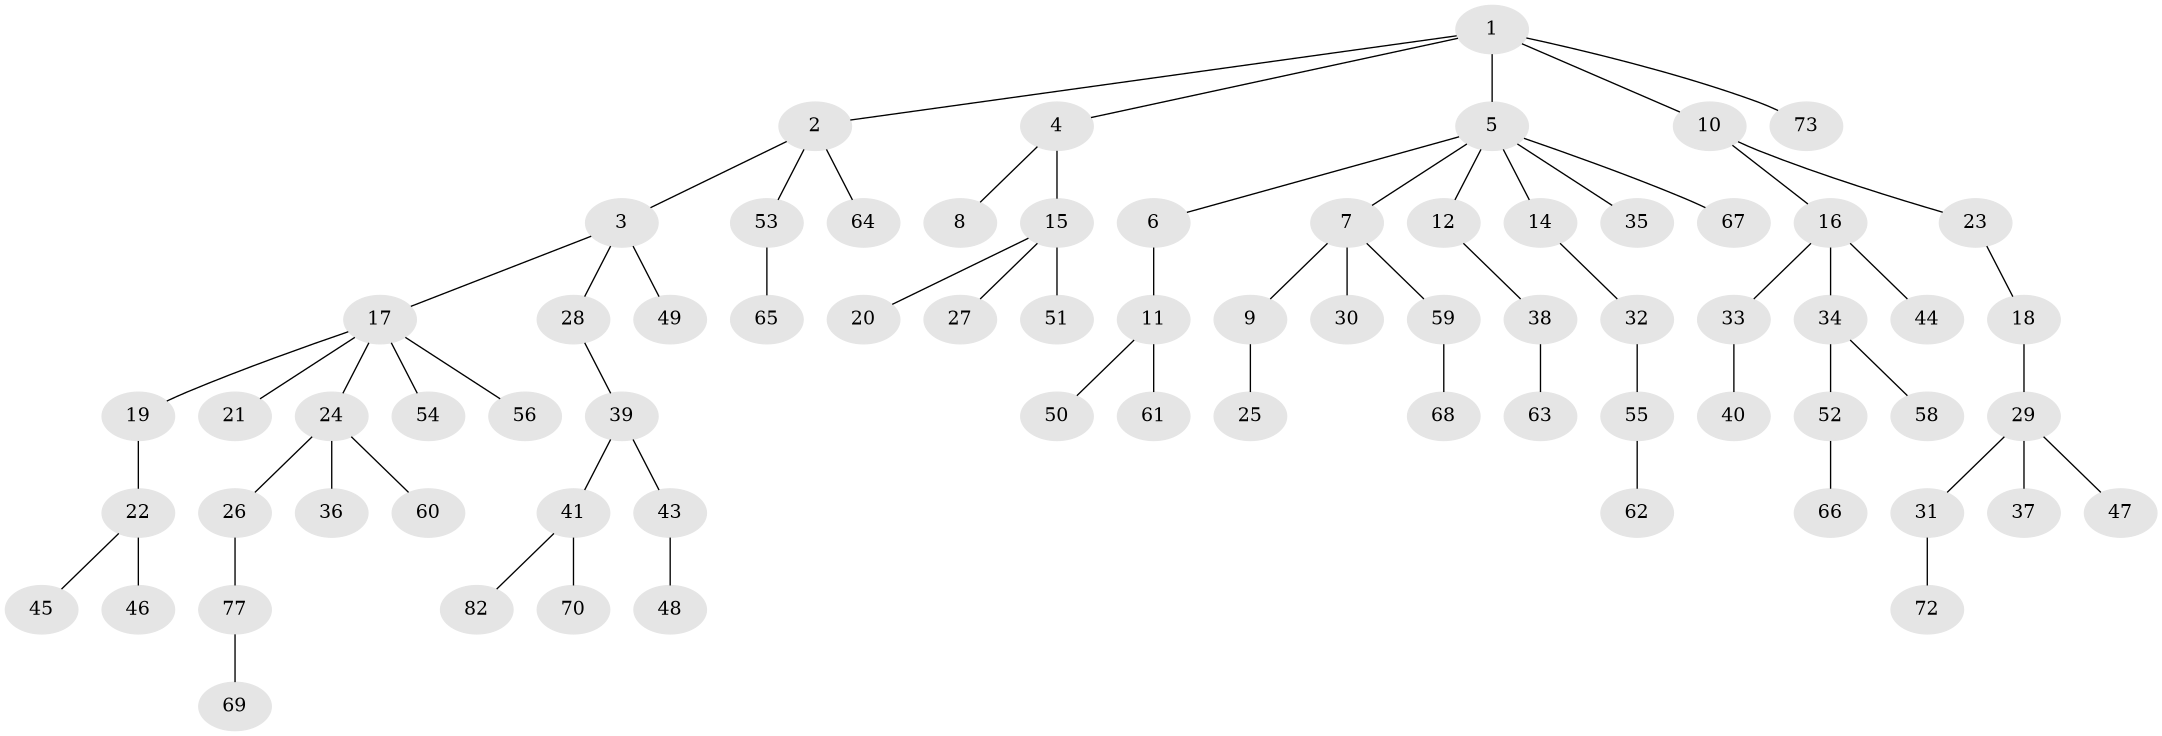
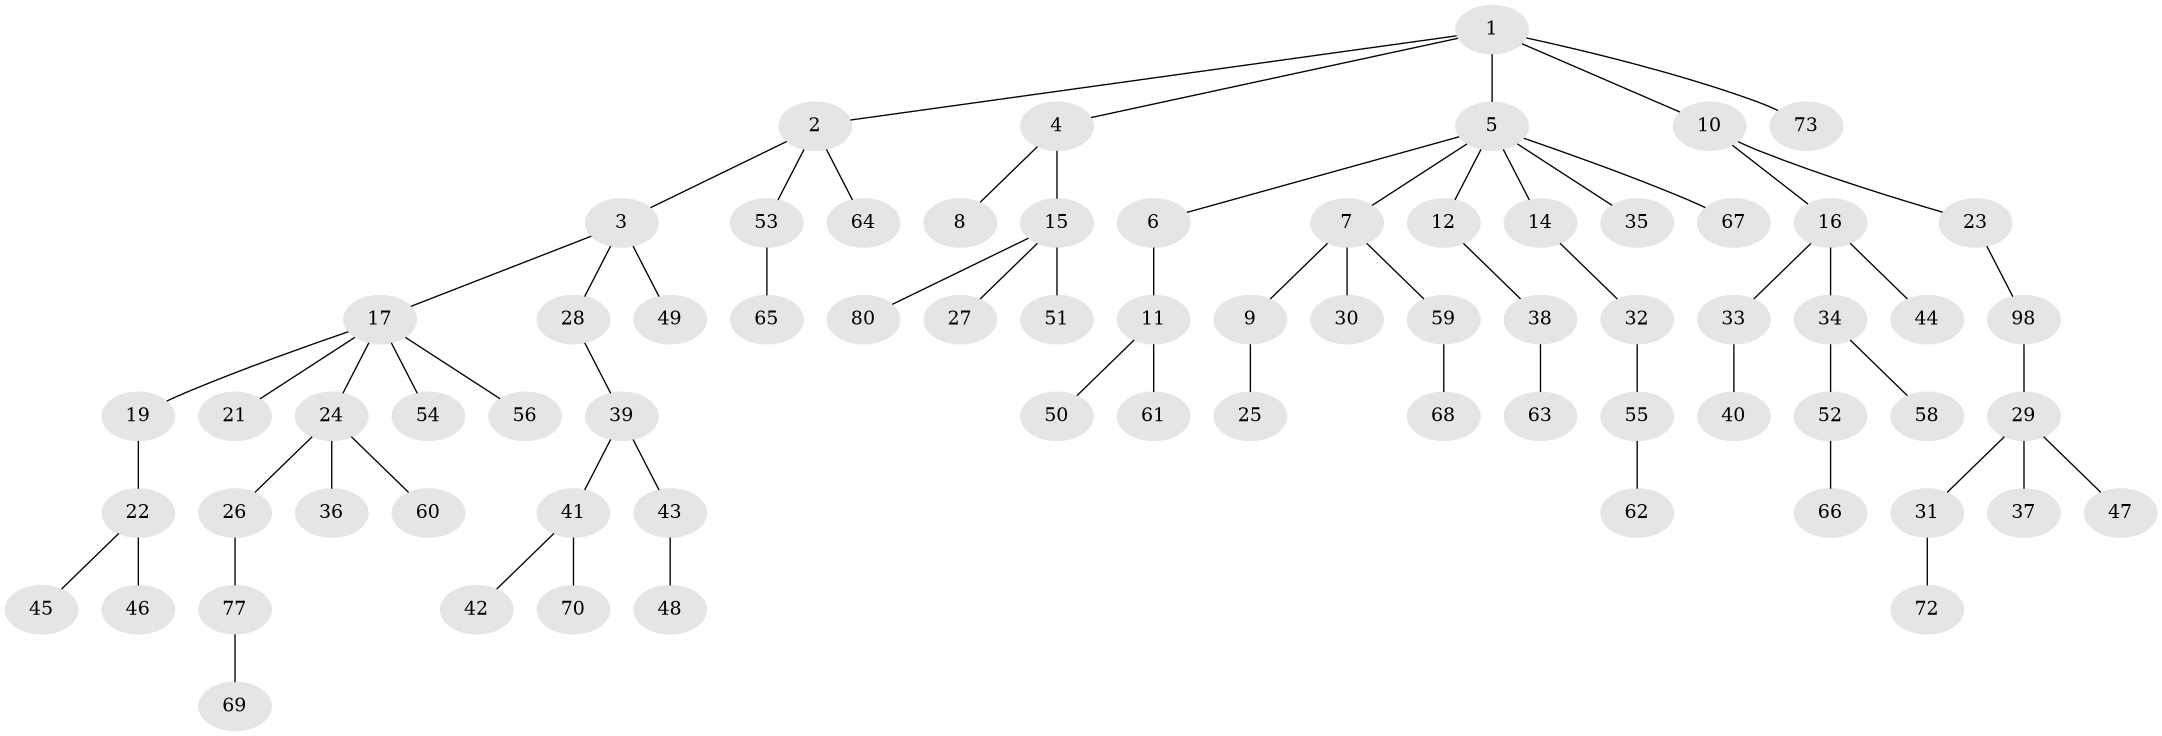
(864, 320) -> (864, 320)
(2024, 320) -> (2024, 320)
(477, 610) -> (477, 610)
